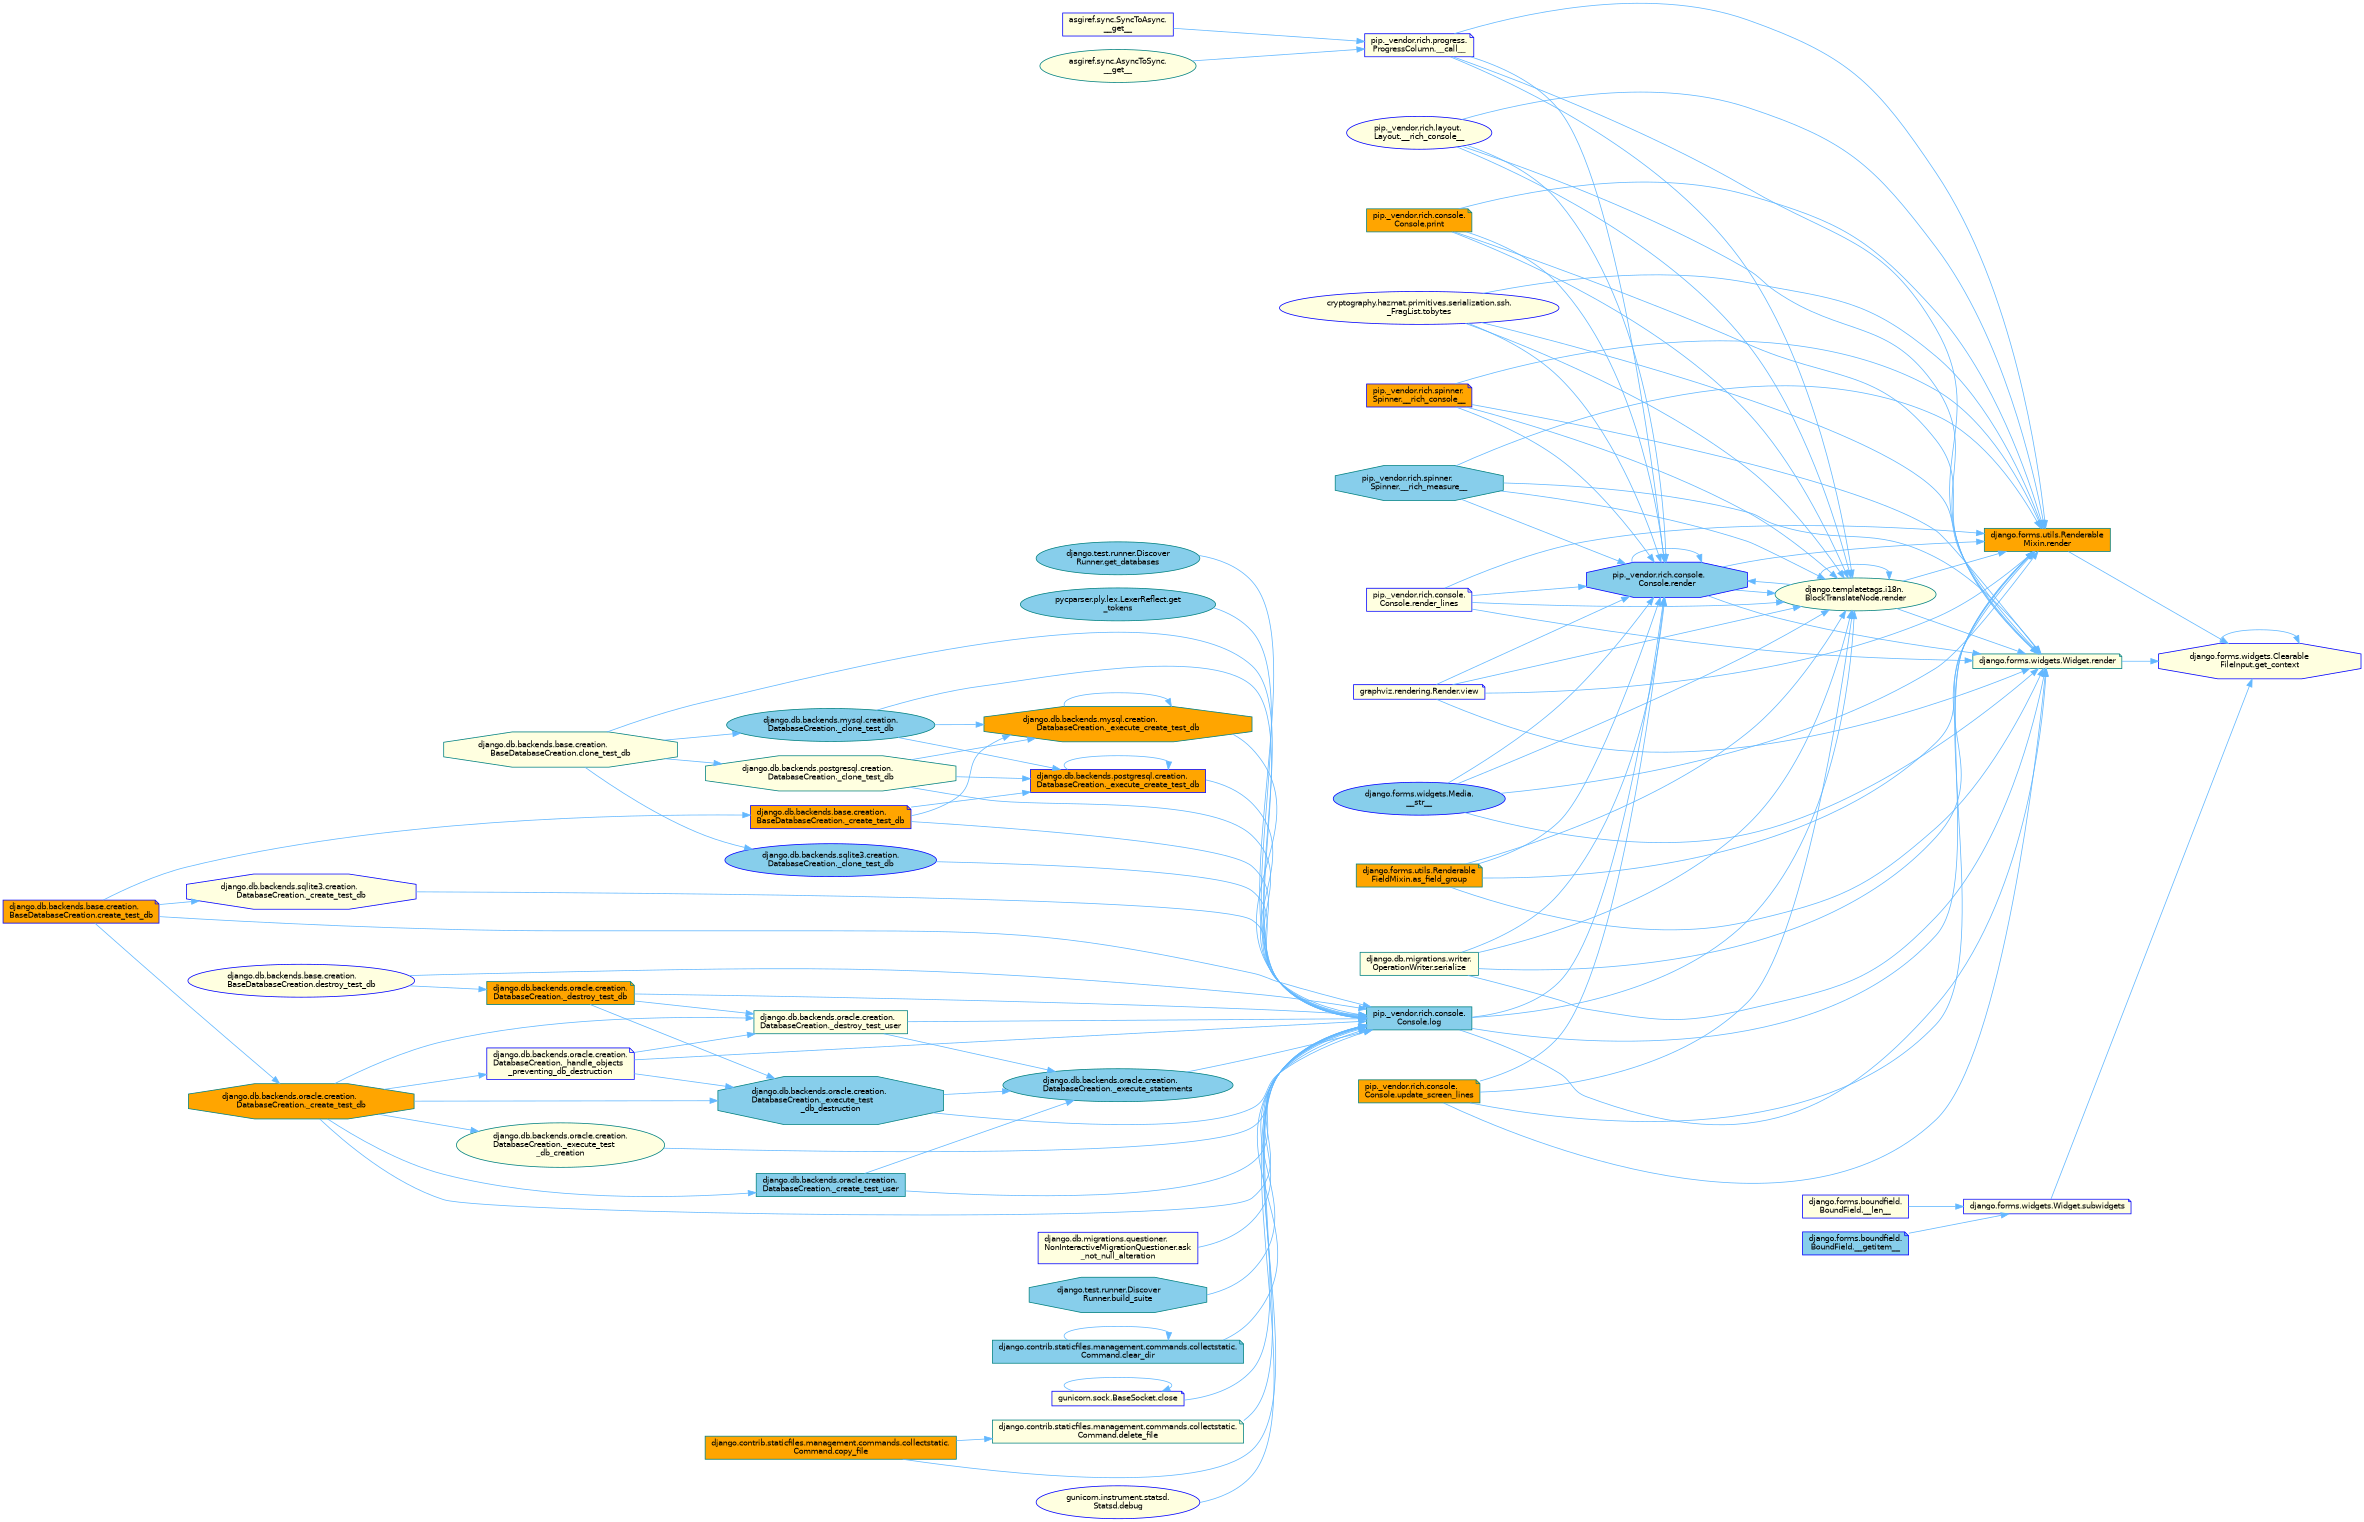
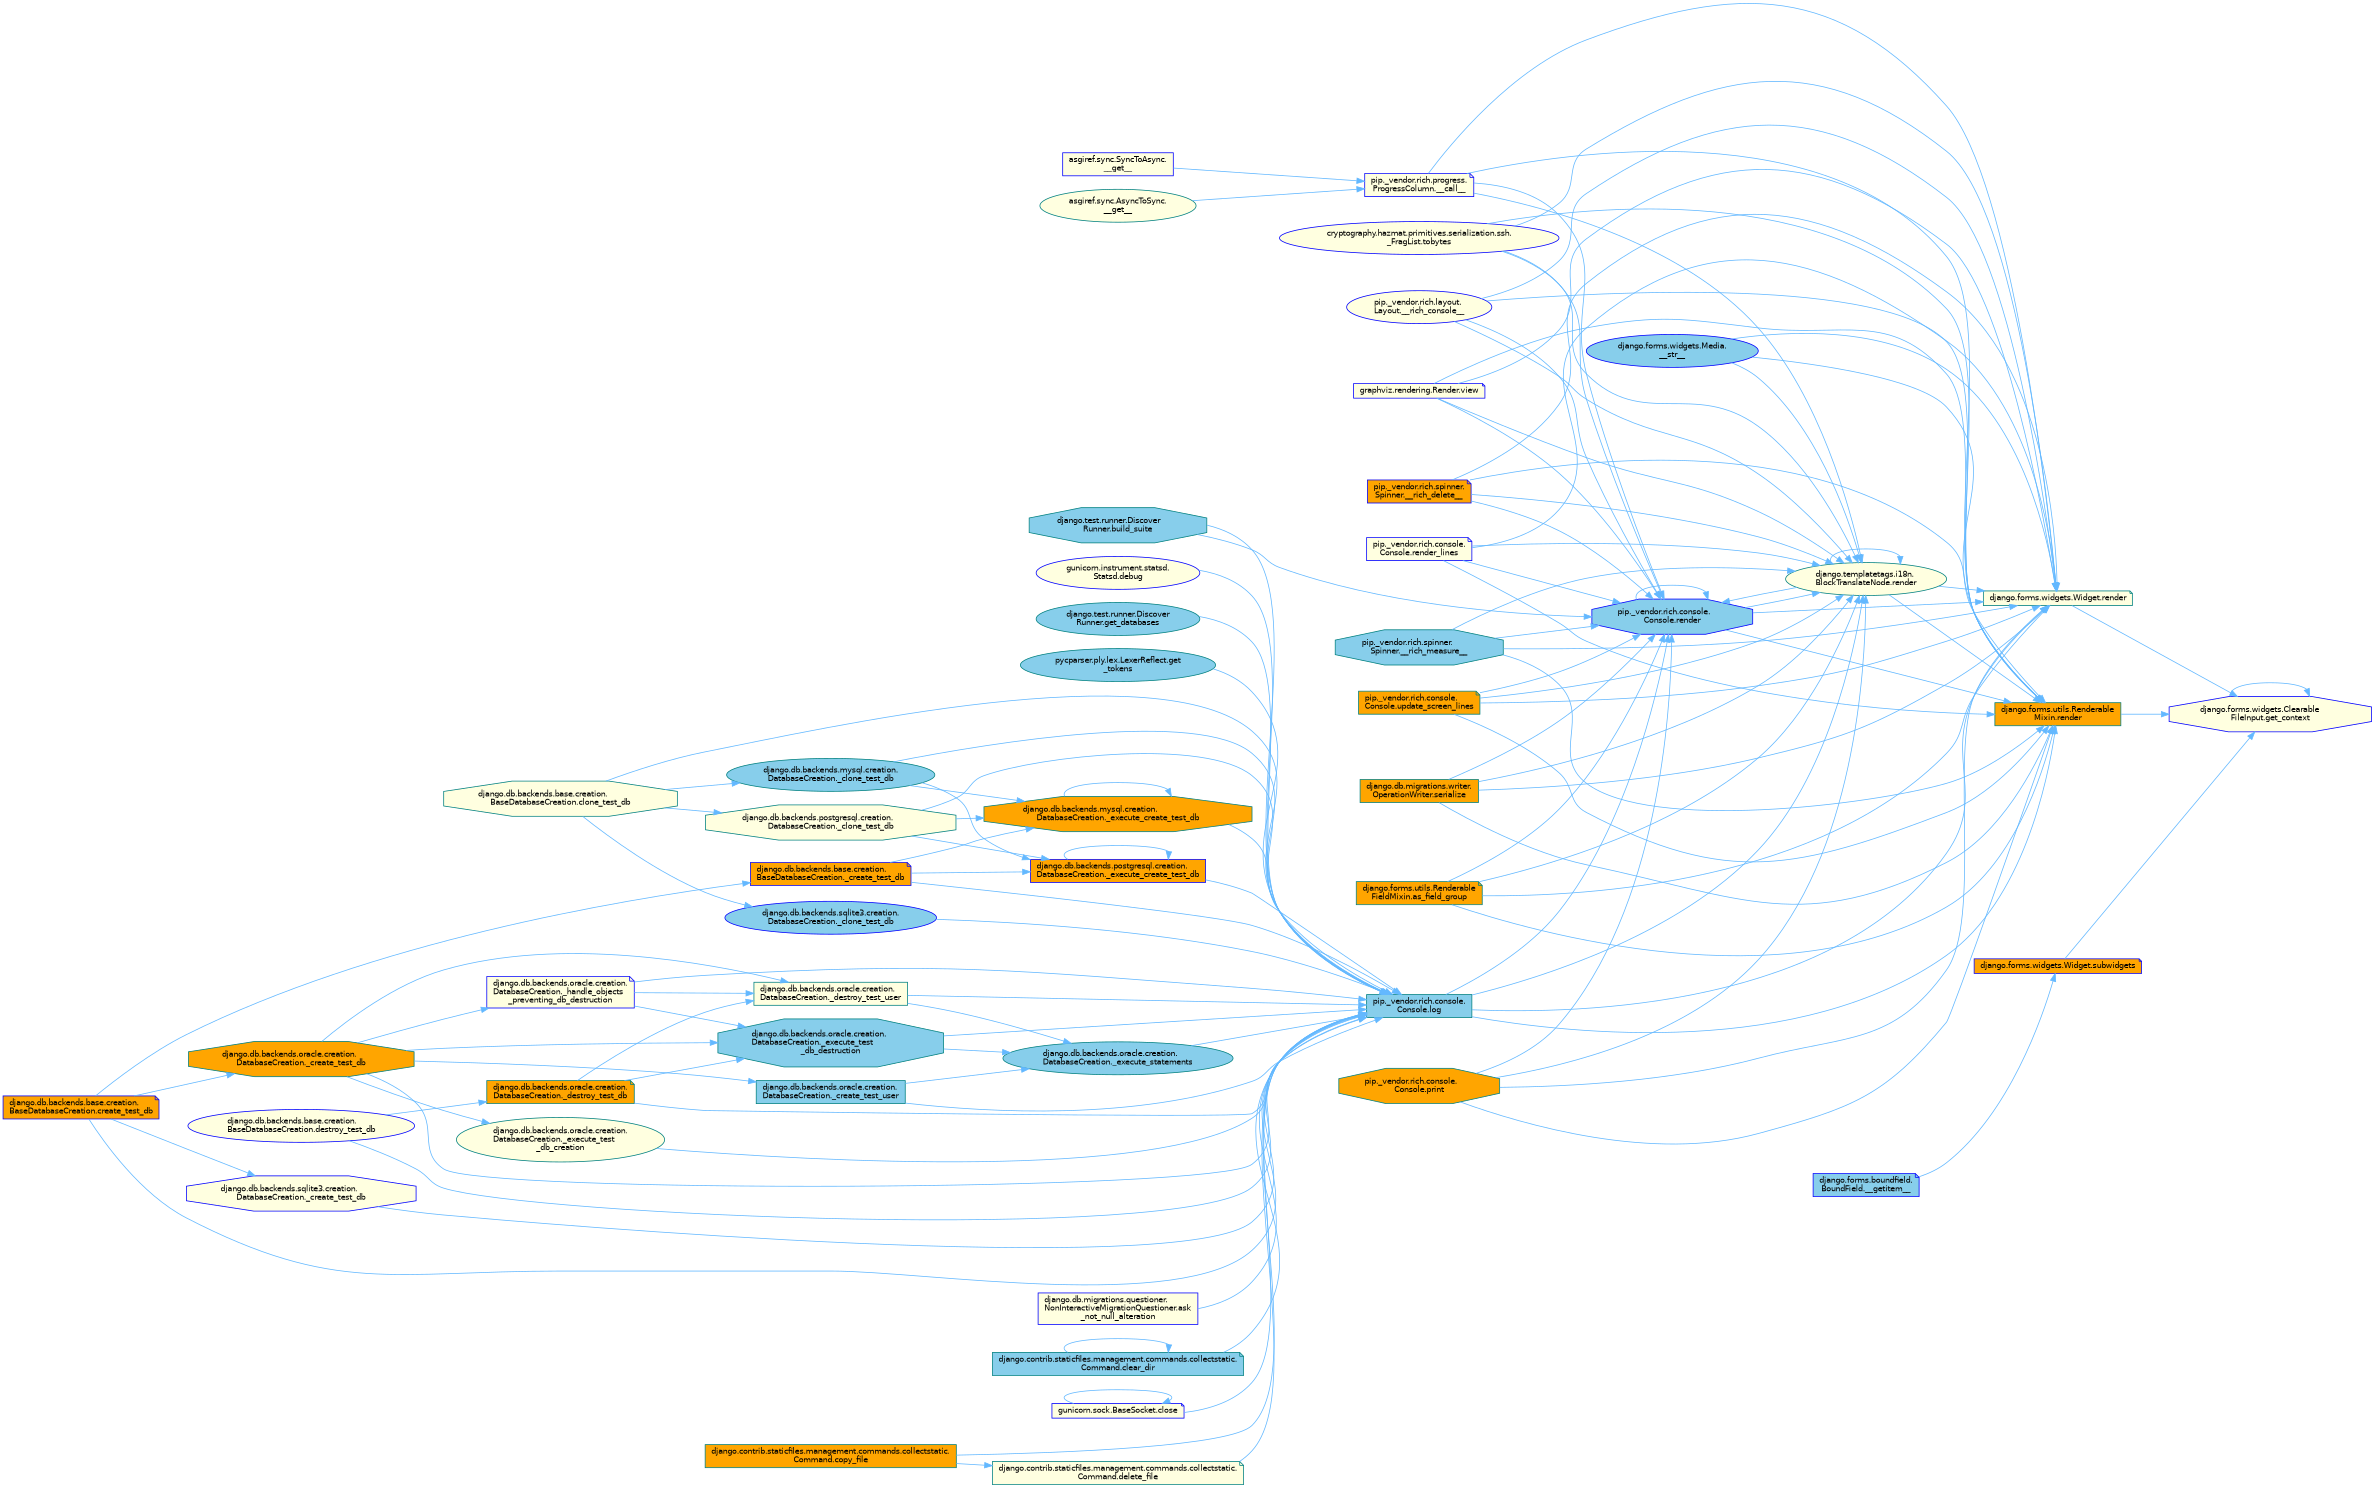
(1419, 220) -> (1419, 1086)
(1419, 395) -> (1419, 491)
(1559, 706) -> (1386, 596)
(1419, 964) -> (1419, 791)
(1856, 1207) -> none
(2047, 1207) -> (2058, 966)
